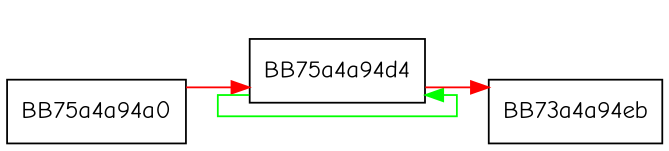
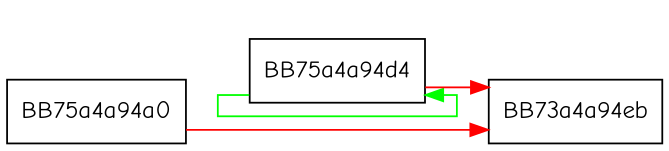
(209, 87) -> (328, 130)
